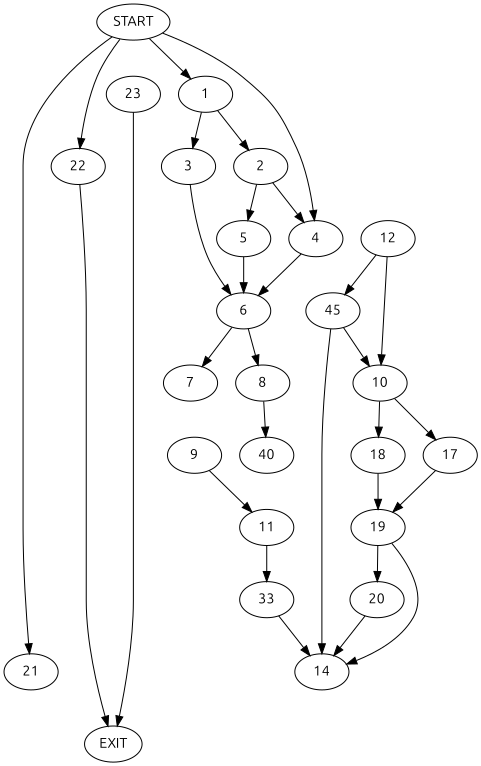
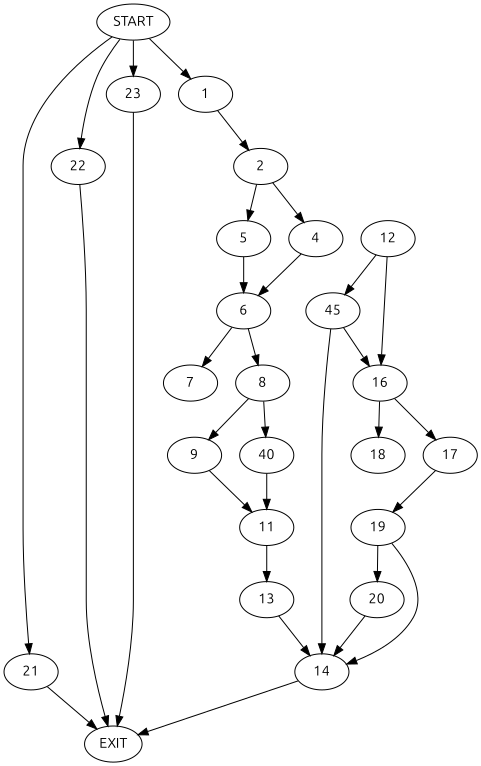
(266, 98) -> (133, 53)
(189, 166) -> none
(380, 383) -> (380, 383)
none -> (232, 416)
none -> (267, 486)
(378, 486) -> none
(267, 600) -> (267, 600)
none -> (68, 704)
none -> (223, 706)
